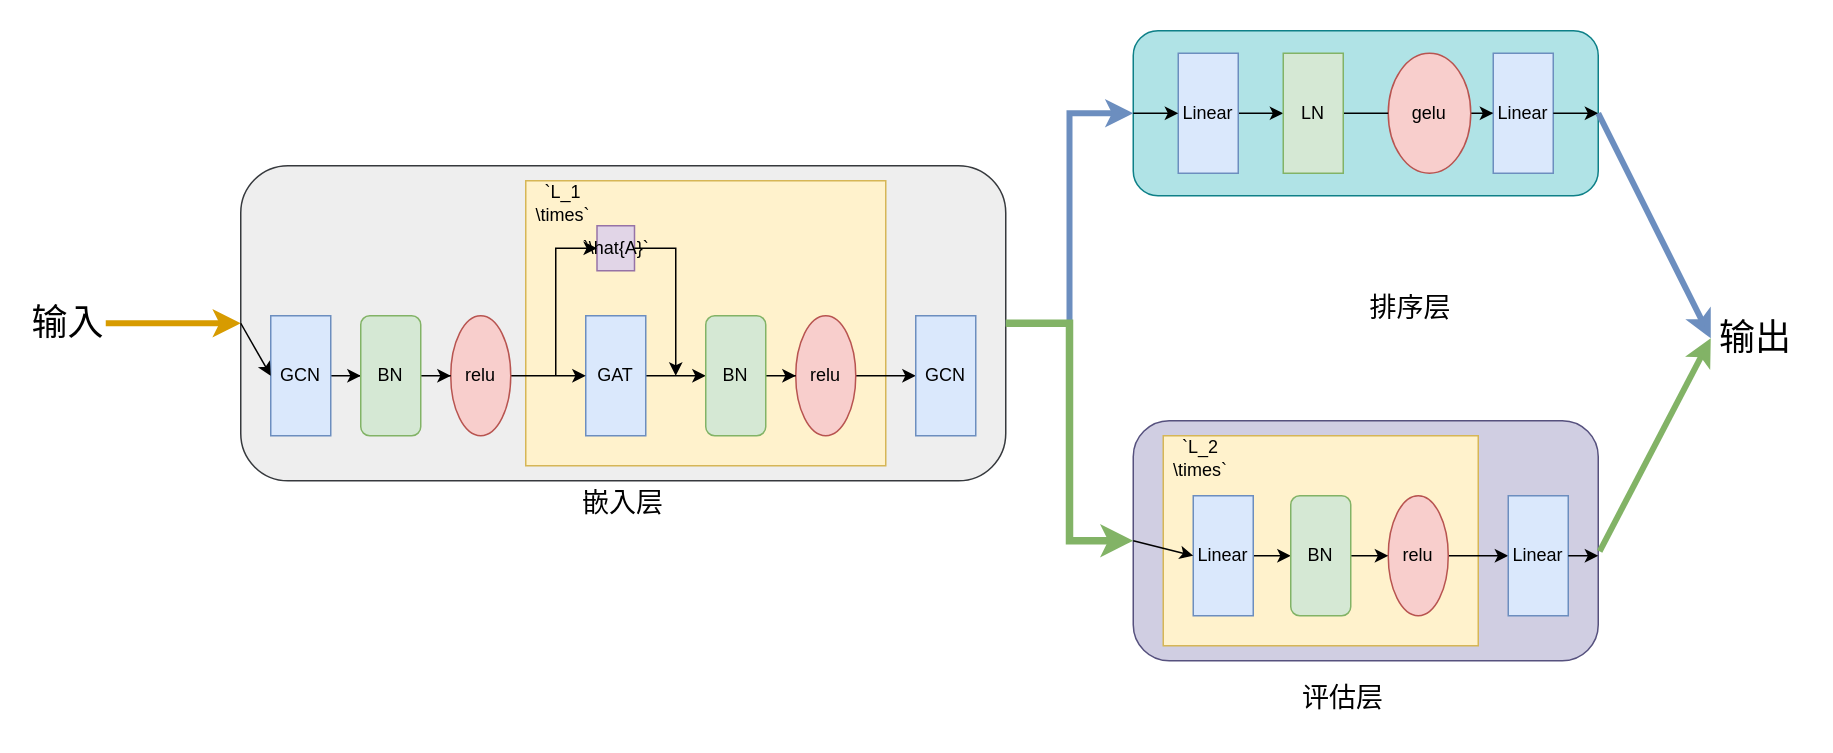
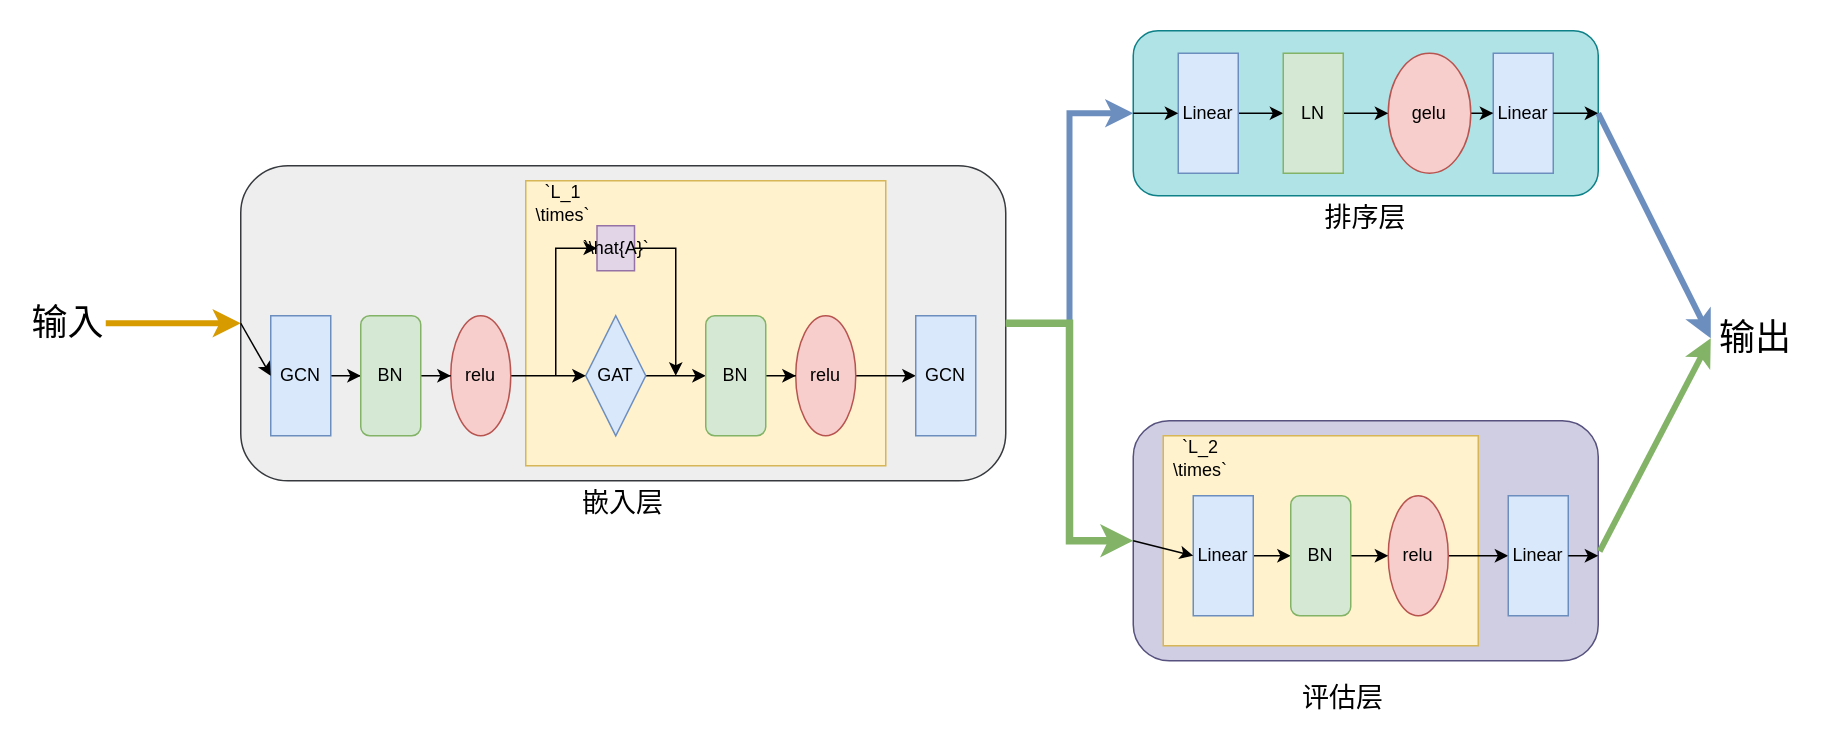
(1381, 113) -> (1377, 113)
(1411, 308) -> (1366, 218)
(616, 376) -> (616, 376)
